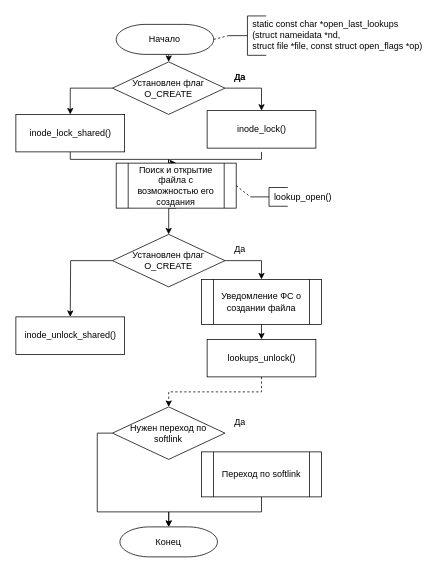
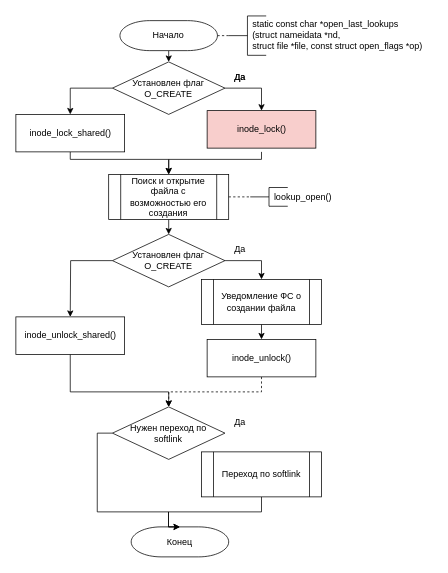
(165, 39) -> (169, 36)
(261, 129) -> (261, 129)
(176, 186) -> (169, 197)
(262, 358) -> (262, 358)
none -> (99, 392)
(169, 542) -> (180, 542)
